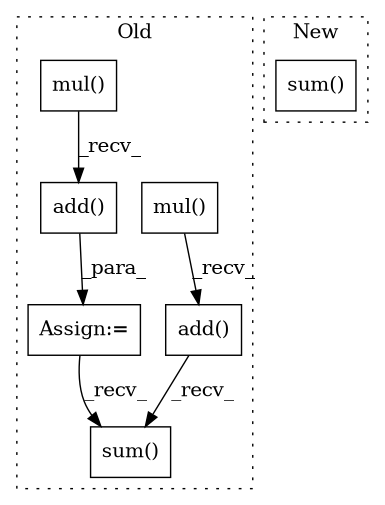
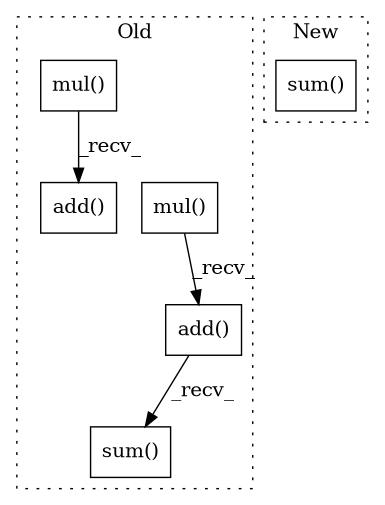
(84, 330) -> none
